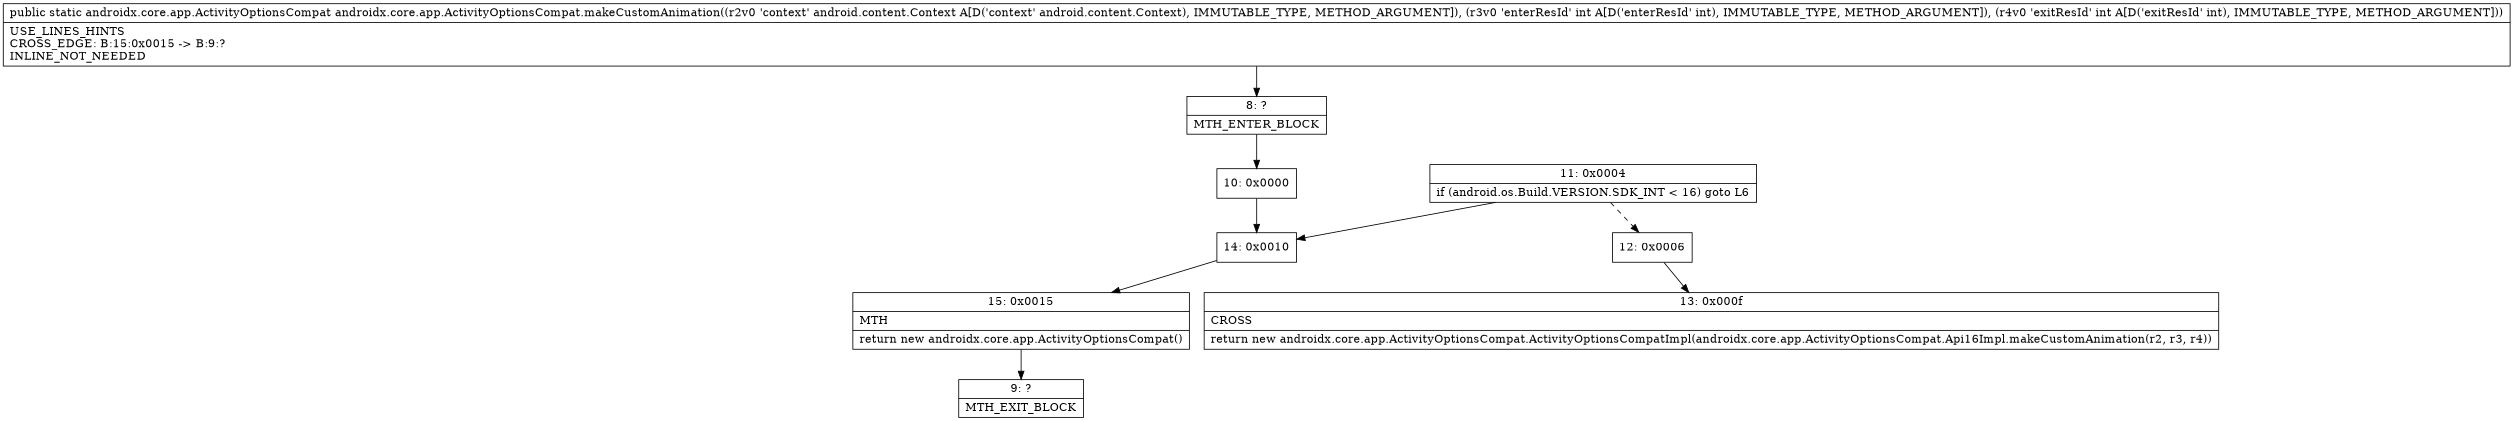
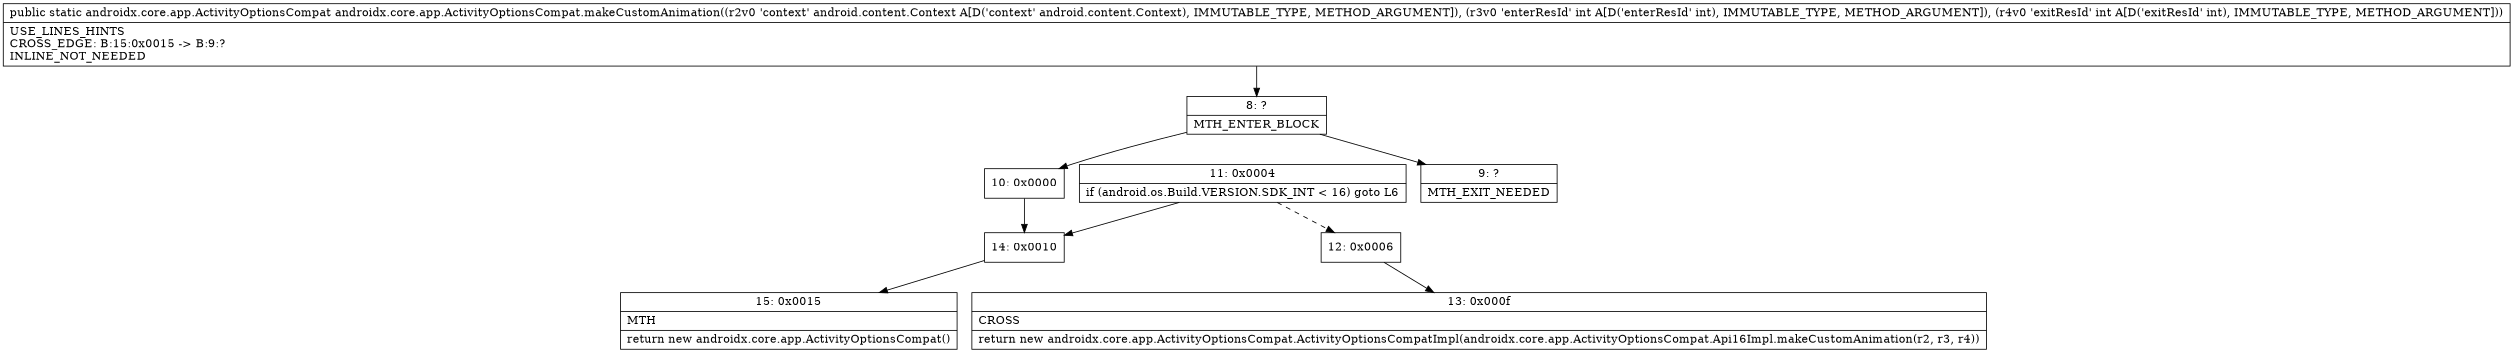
(1021, 360) -> (1369, 148)
(1021, 408) -> (1489, 192)
